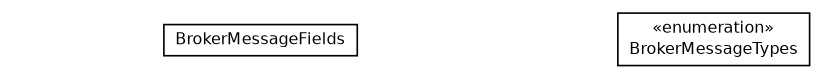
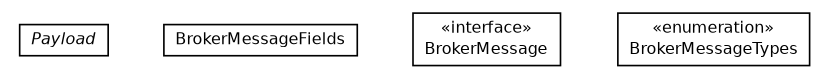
none -> (64, 39)
none -> (487, 39)
